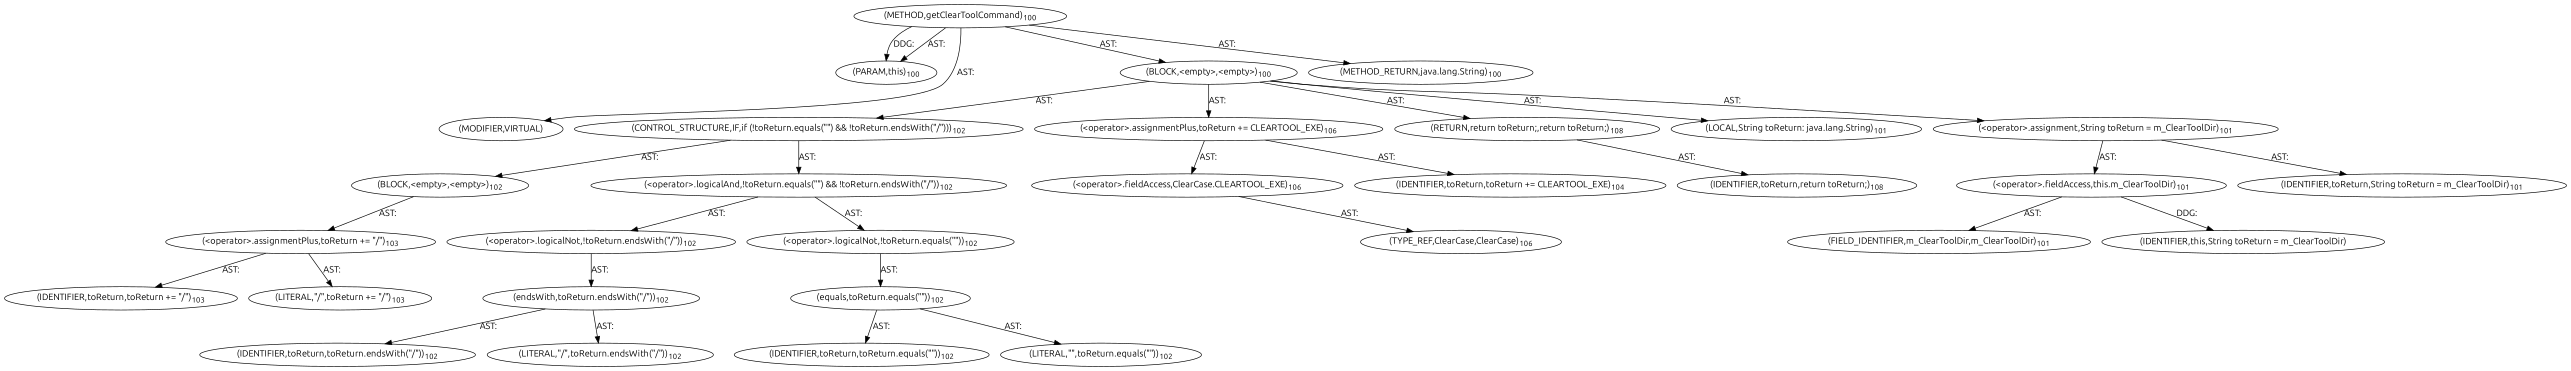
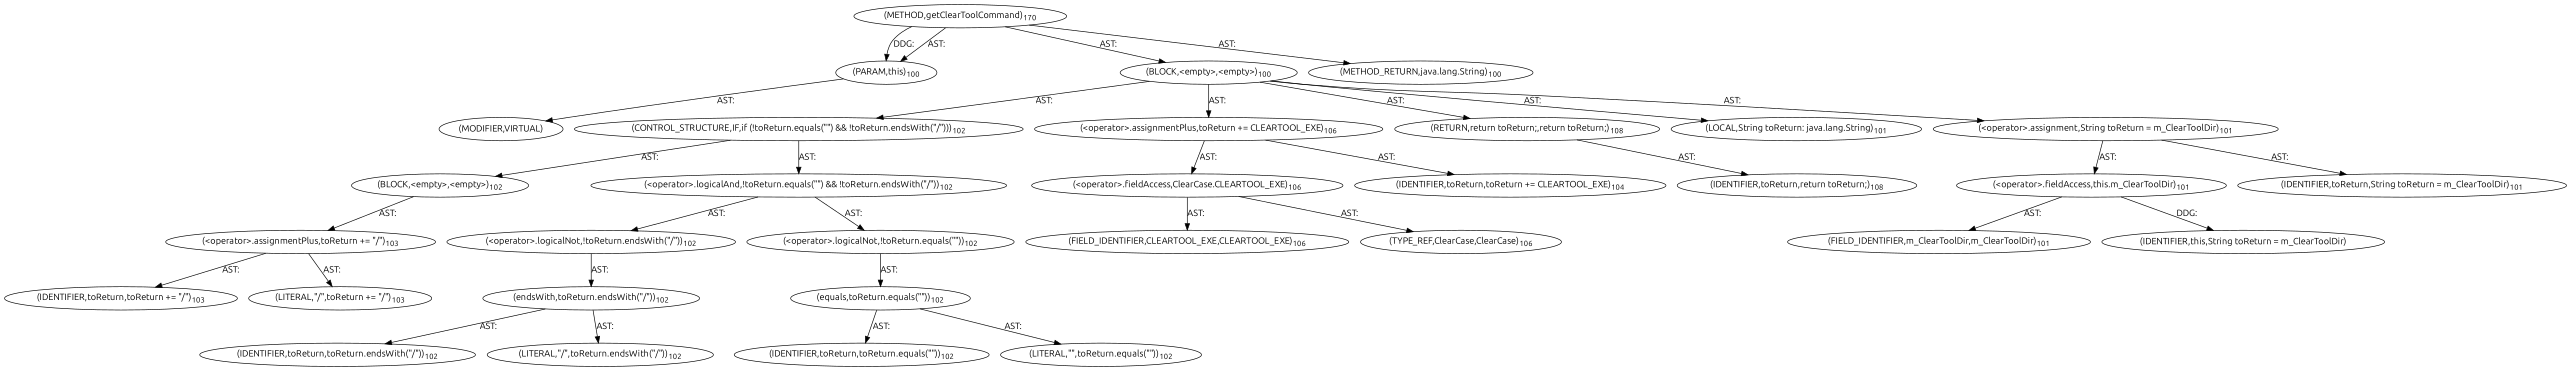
(1030, 15) -> (1030, 15)
(779, 108) -> (698, 99)
none -> (1187, 242)
